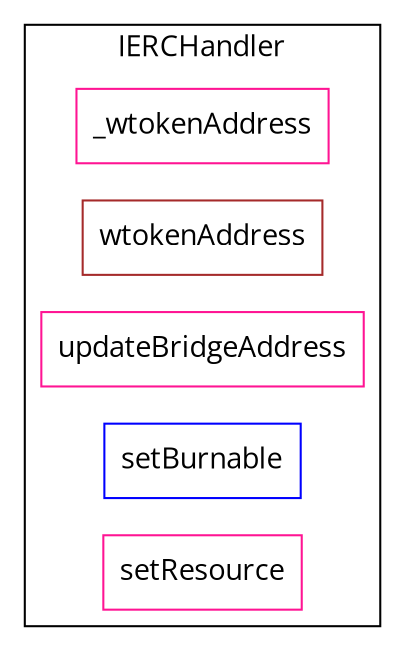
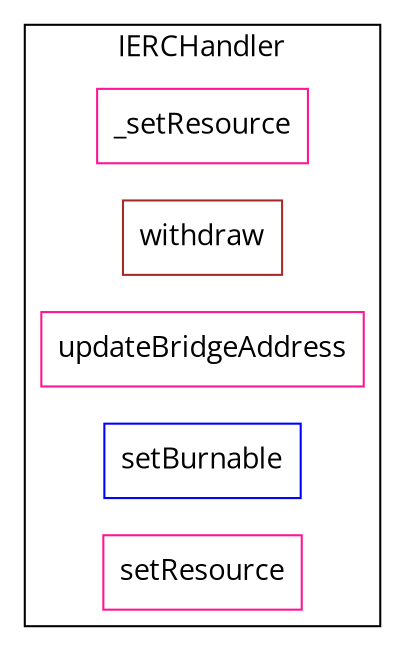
(203, 126) -> (203, 126)
(203, 238) -> (203, 238)
